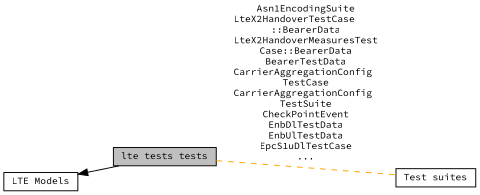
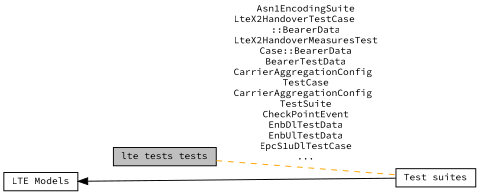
(103, 169) -> (242, 180)
